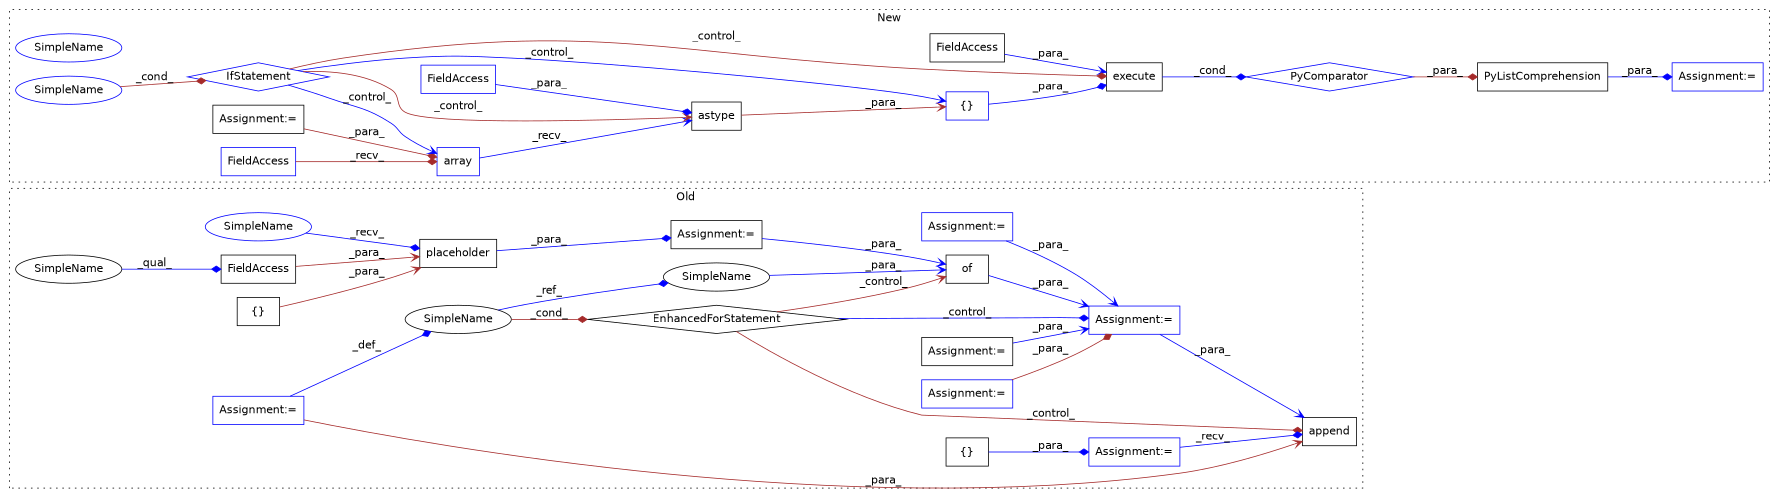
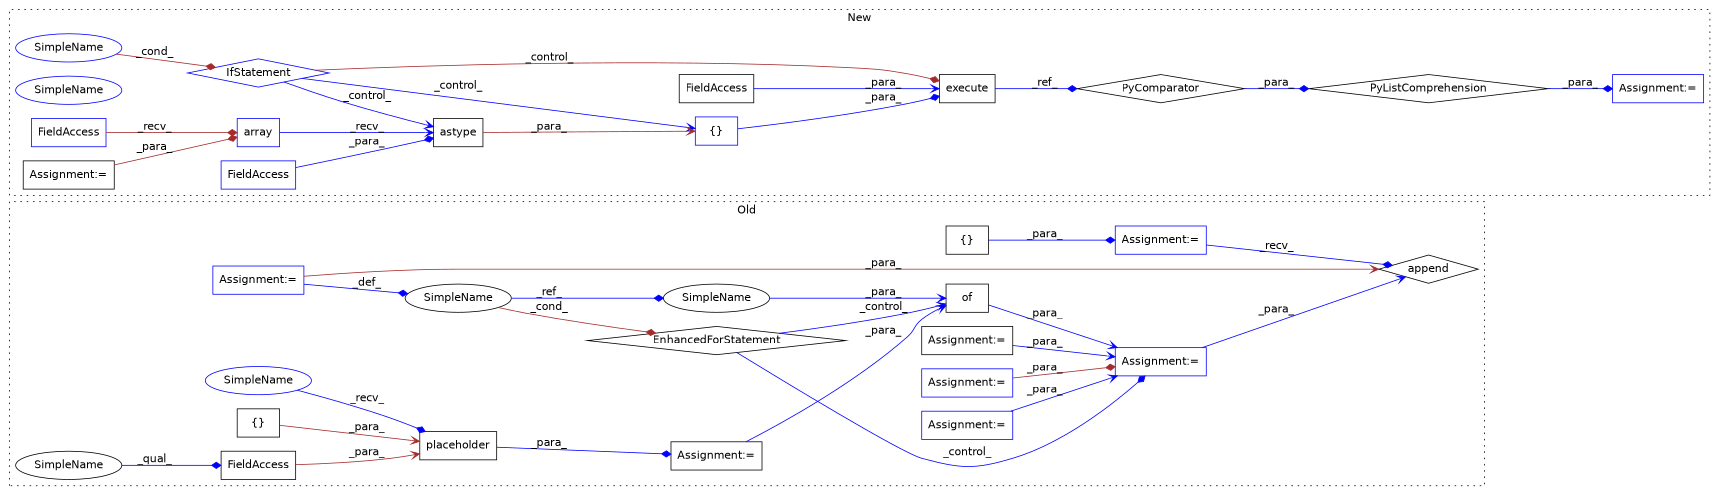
(1213, 71) -> (1045, 83)
(1329, 77) -> (1161, 89)
(1441, 77) -> (1272, 89)
(1543, 77) -> (1429, 89)
(363, 109) -> none
(485, 121) -> (354, 105)
(858, 298) -> (859, 322)
(1005, 418) -> none
(1329, 432) -> (1429, 269)
